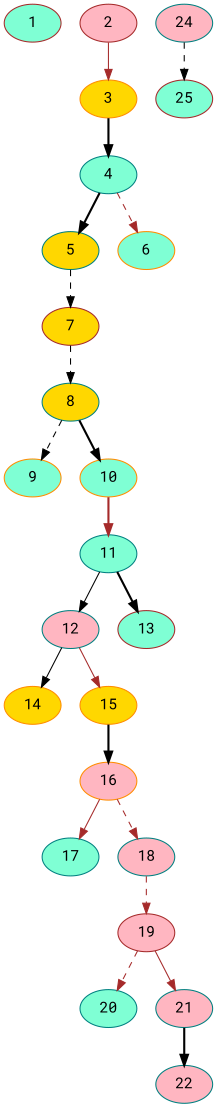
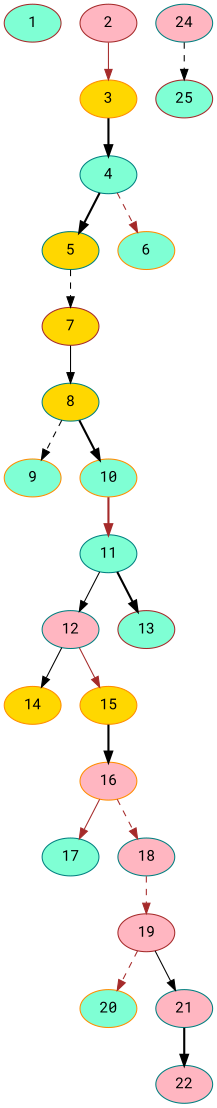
(71, 359) -> (71, 359)
(163, 966) -> (163, 966)
(108, 1009) -> (108, 1009)
